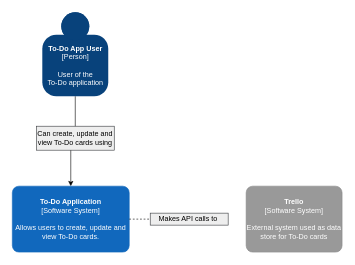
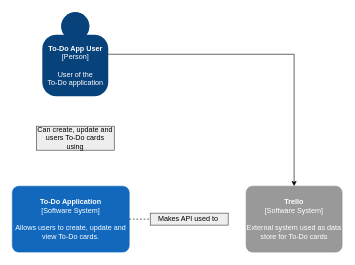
(75, 138) -> (75, 138)
(75, 140) -> (293, 54)
(189, 219) -> (189, 219)
